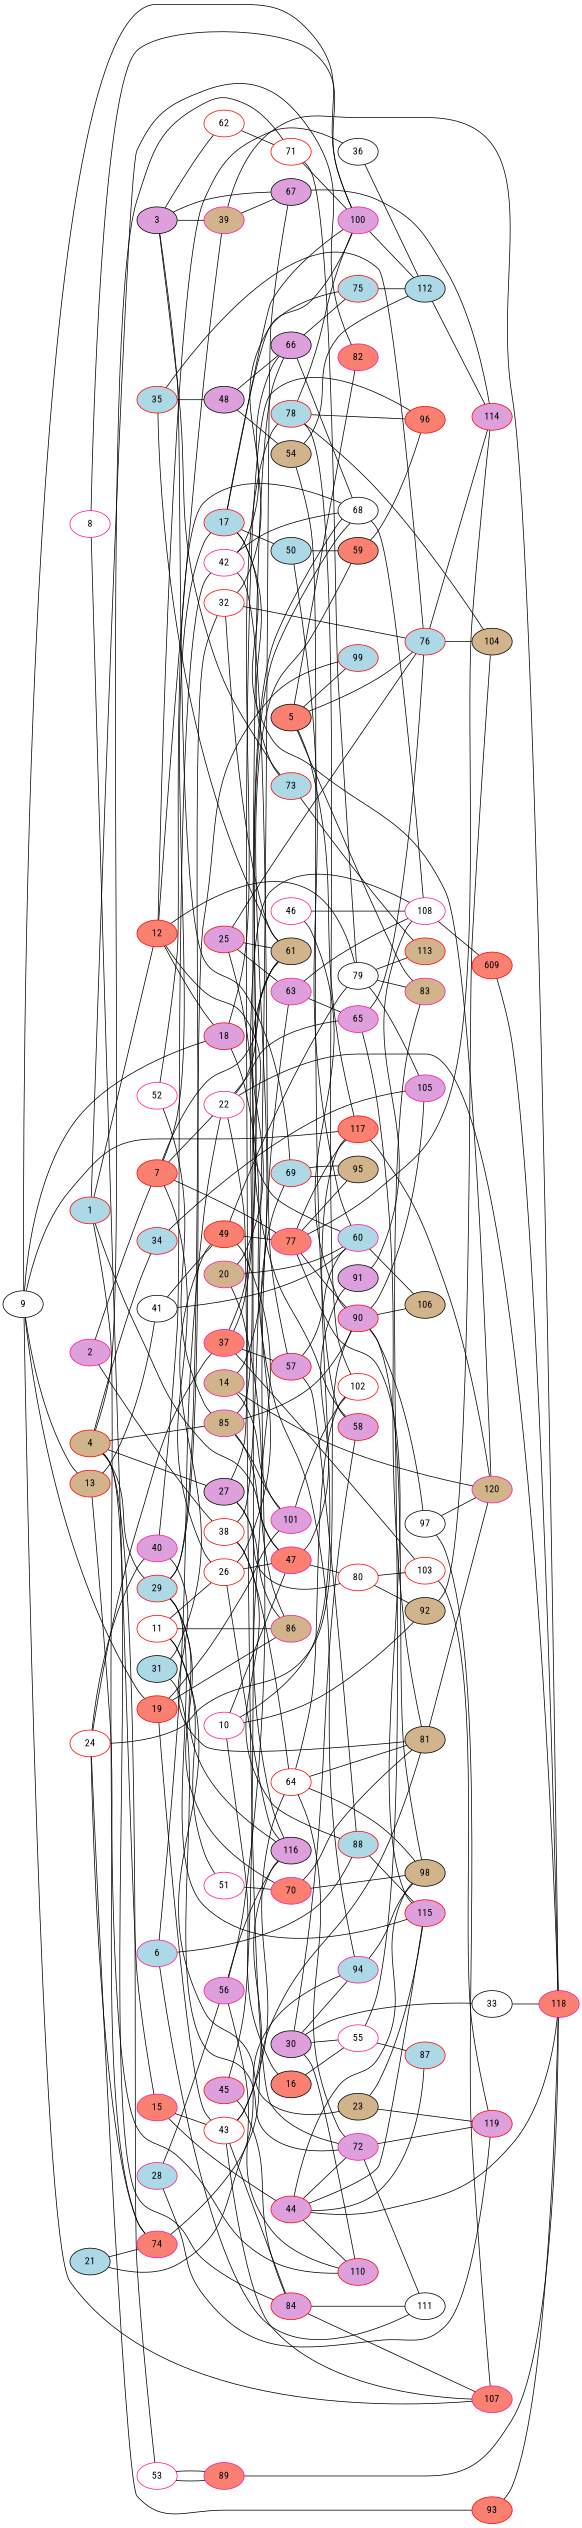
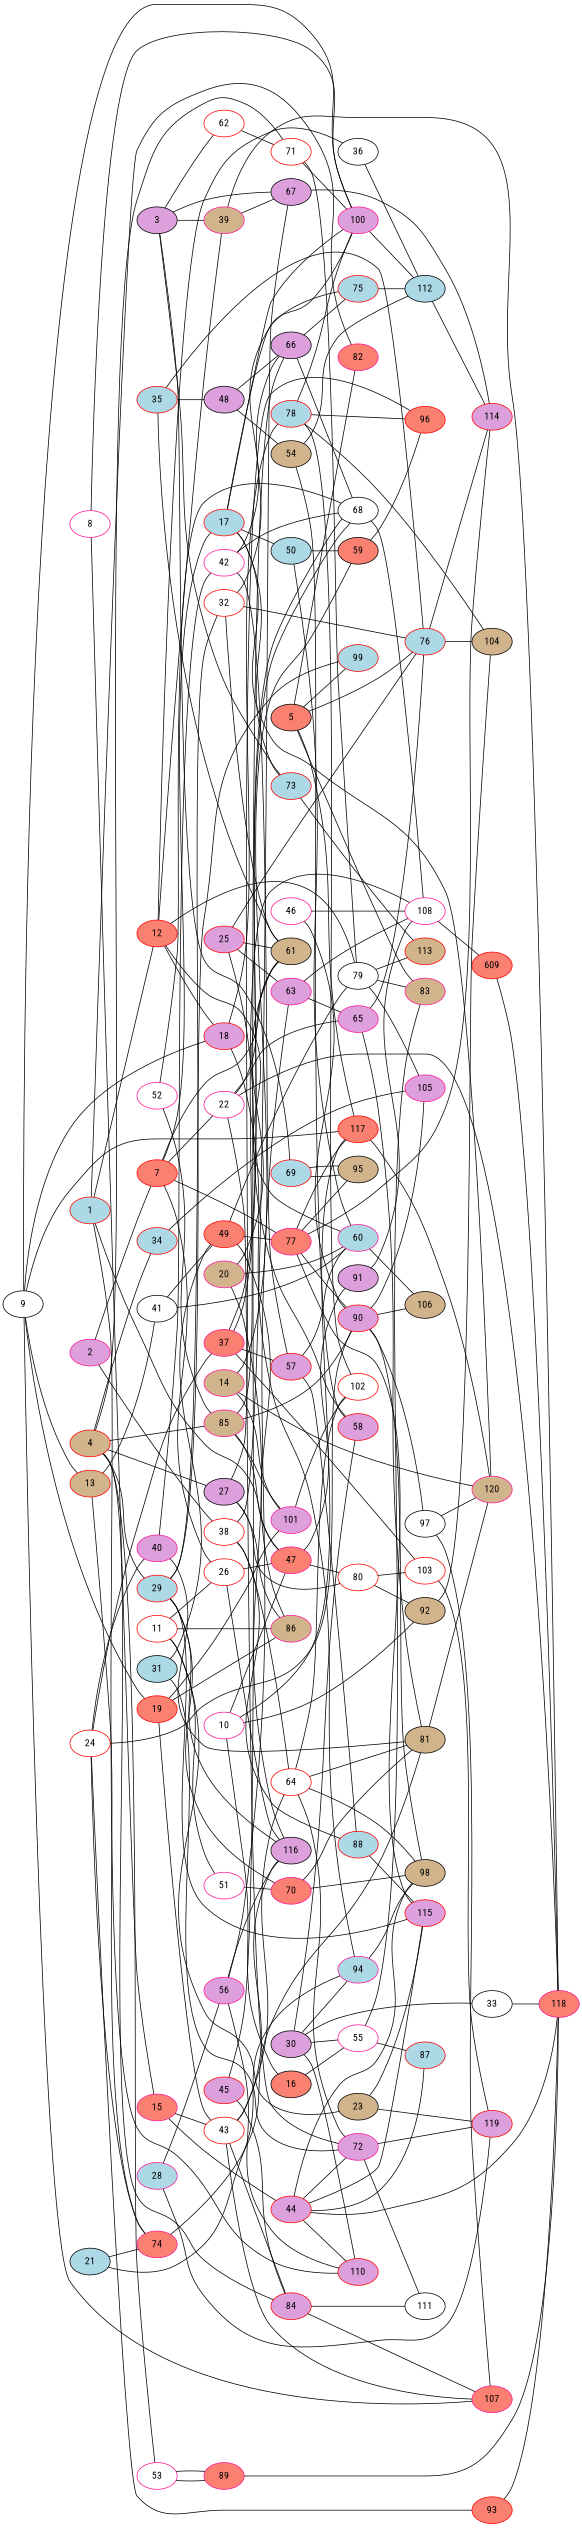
(270, 1433) -> none
(157, 1953) -> none
